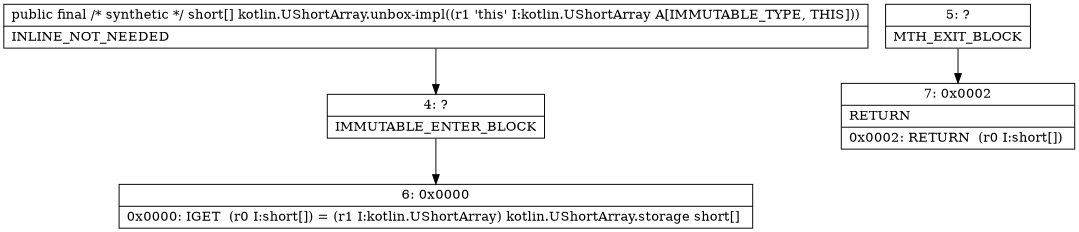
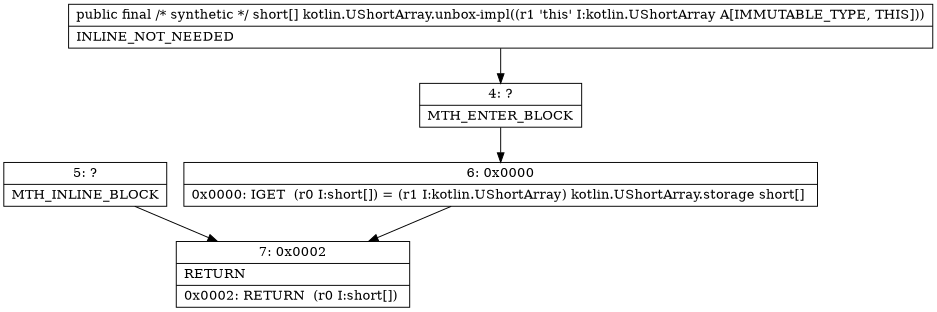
(958, 37) -> (85, 195)
(436, 127) -> (501, 116)
none -> (414, 222)
